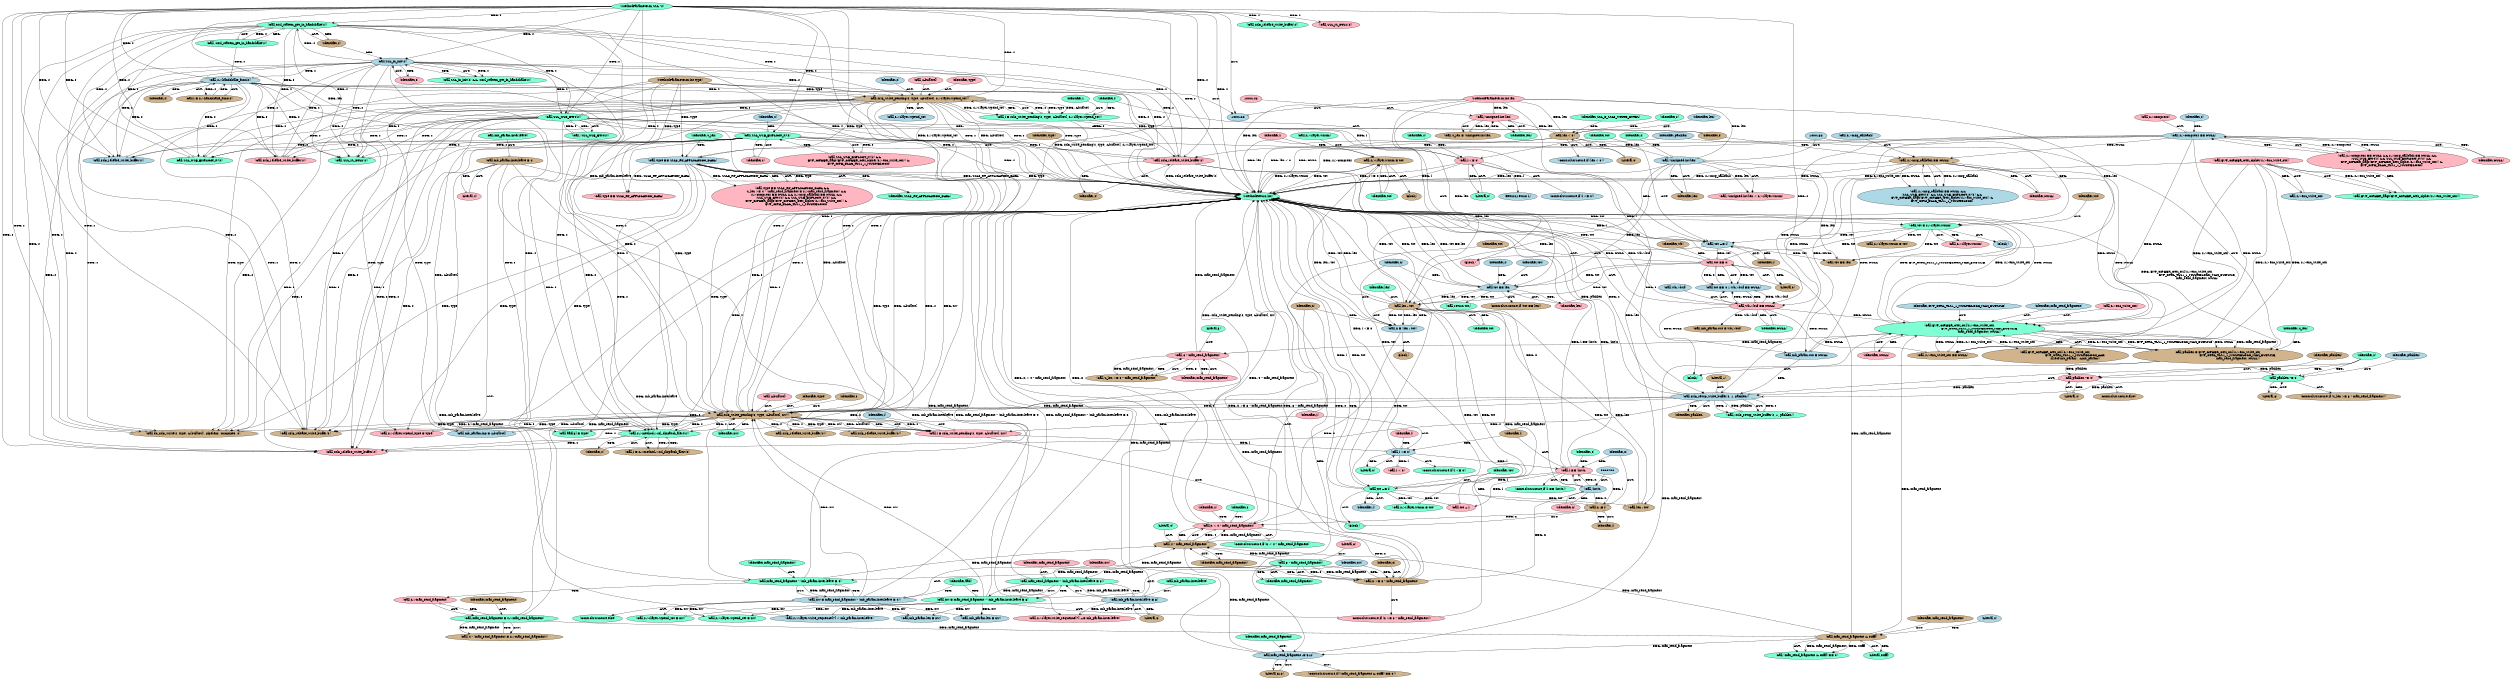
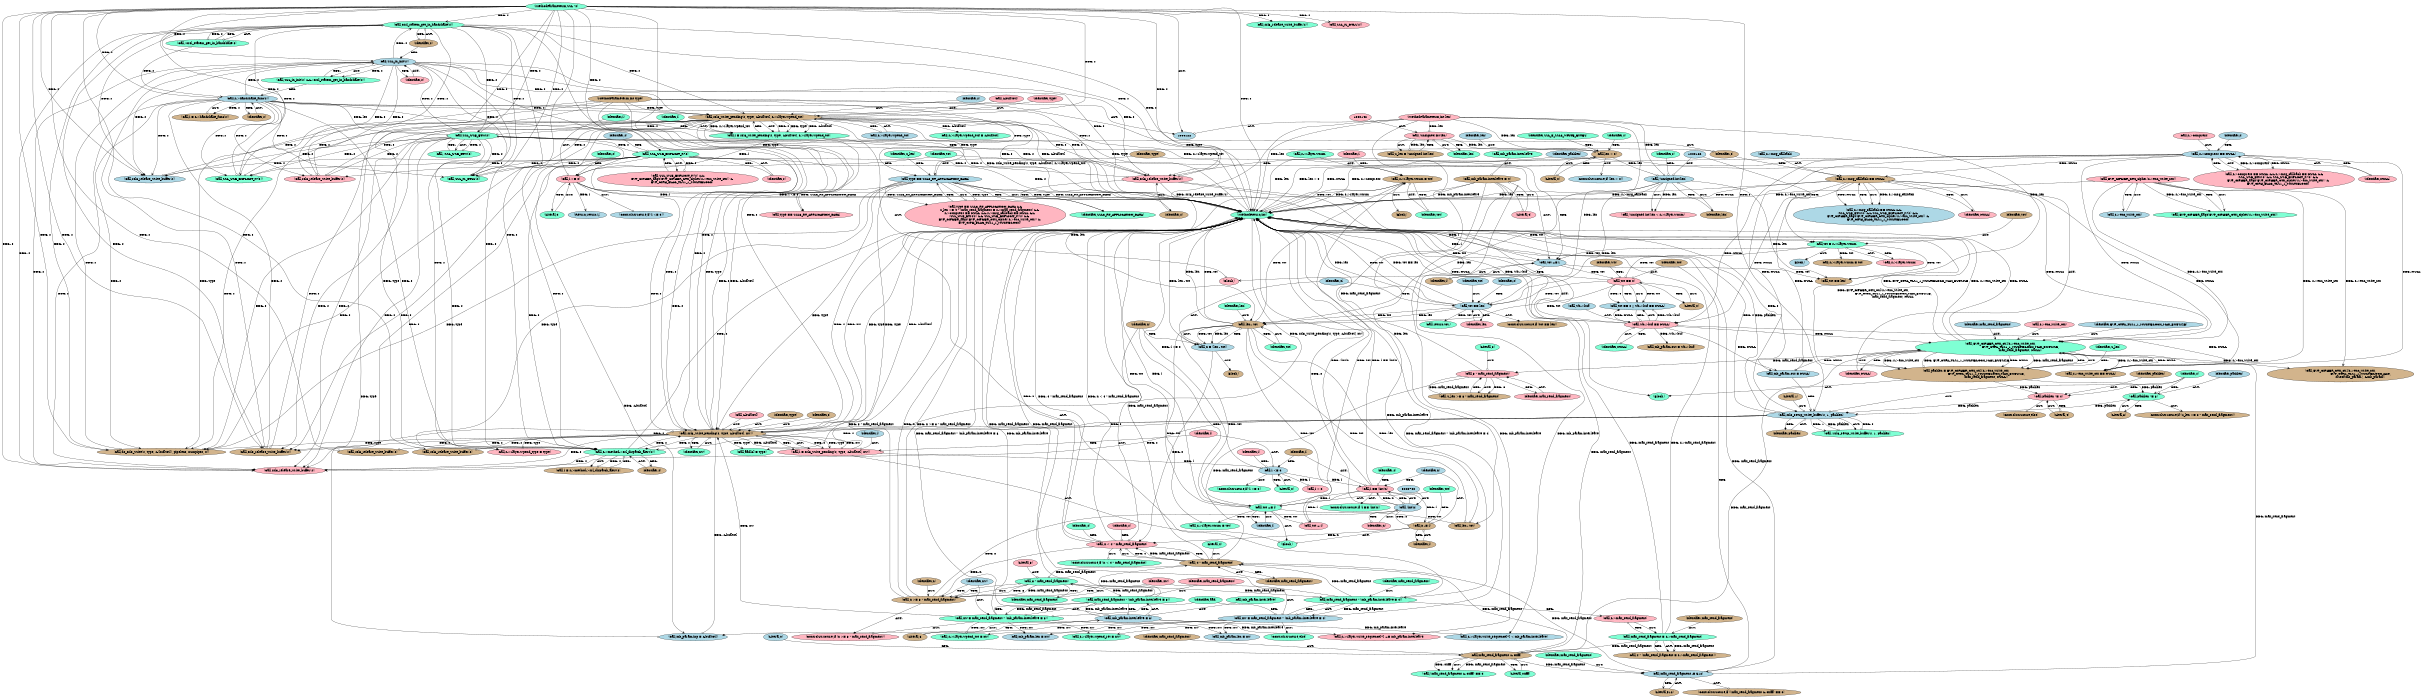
(218, 90) -> (285, 89)
none -> (970, 136)
(1506, 387) -> (1109, 355)
(820, 514) -> (1001, 631)
